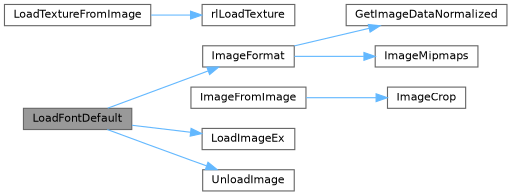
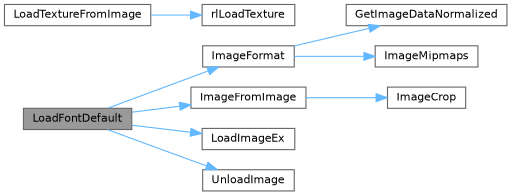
none -> (156, 109)
